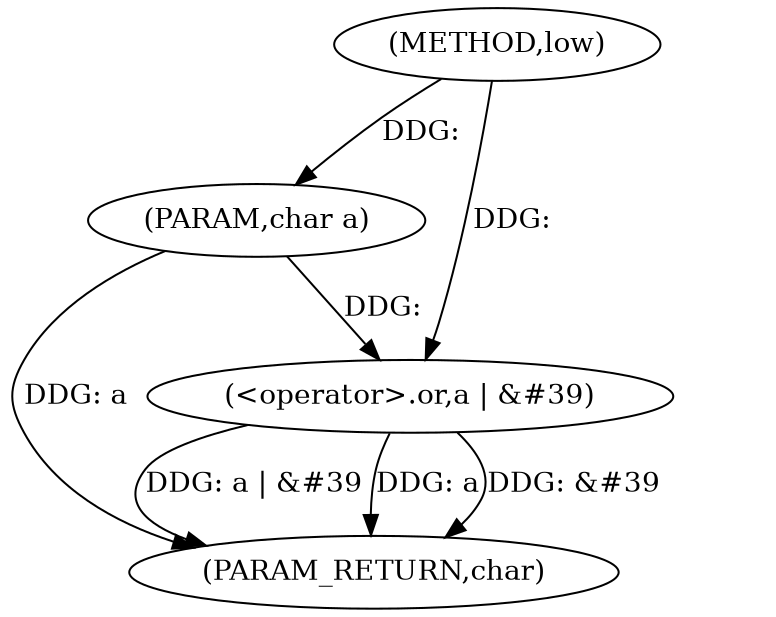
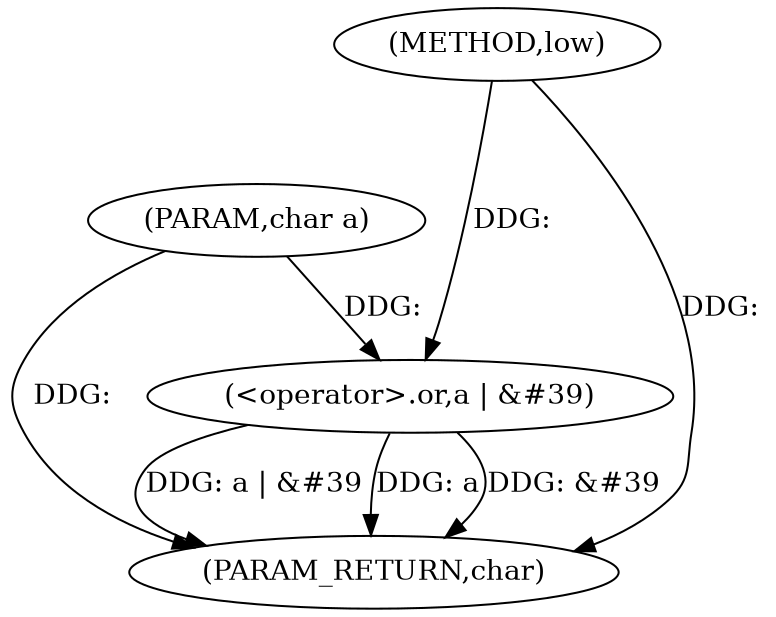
(374, 123) -> (681, 315)
(77, 396) -> (77, 396)
